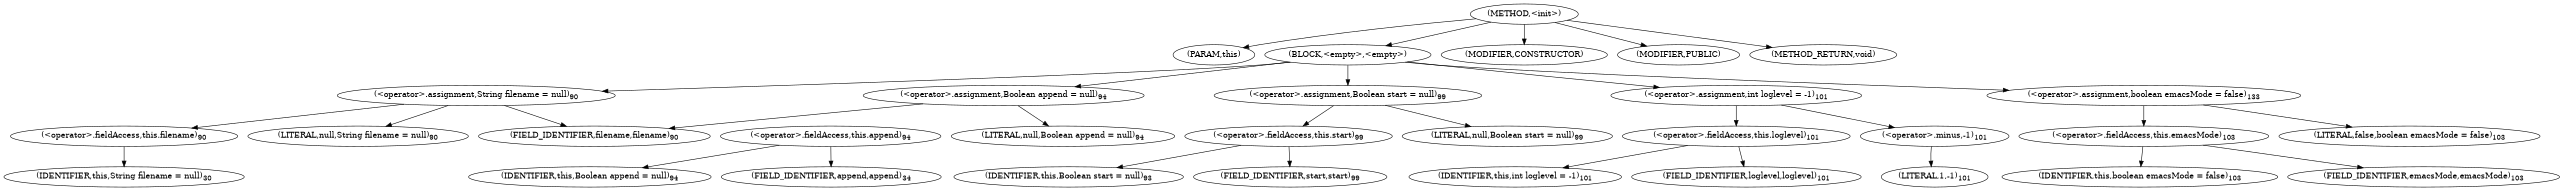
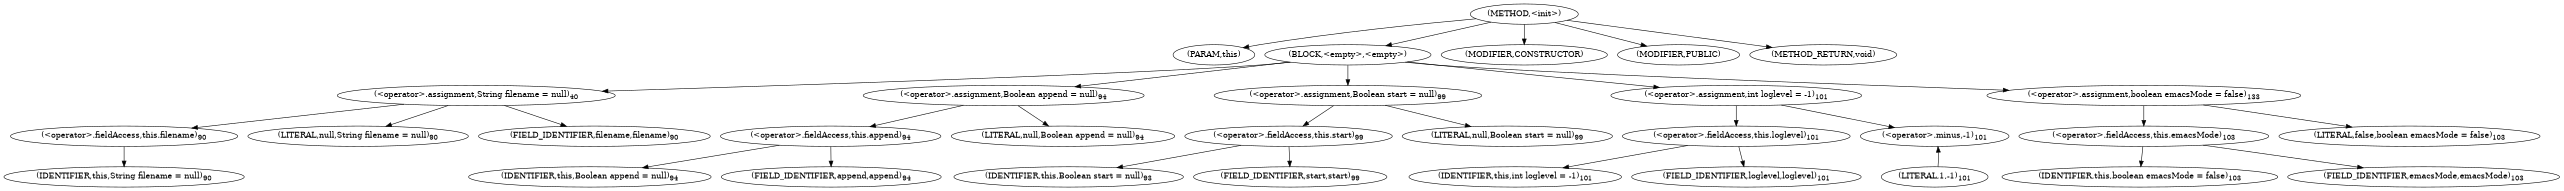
(574, 95) -> (574, 95)
(799, 116) -> (919, 115)
(1931, 154) -> (1938, 159)
(207, 176) -> (207, 176)
(907, 176) -> (907, 176)
